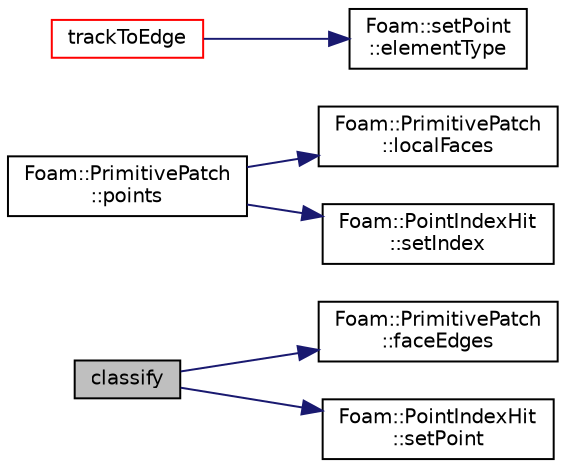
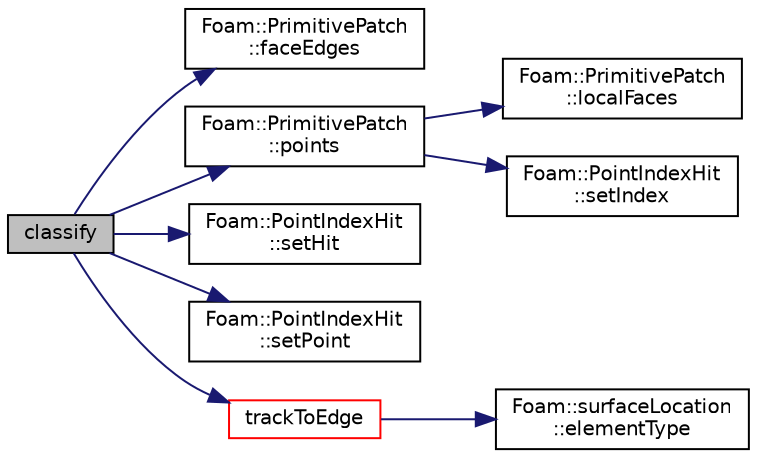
(438, 39) -> (622, 419)
none -> (160, 195)
none -> (305, 234)
none -> (132, 334)
